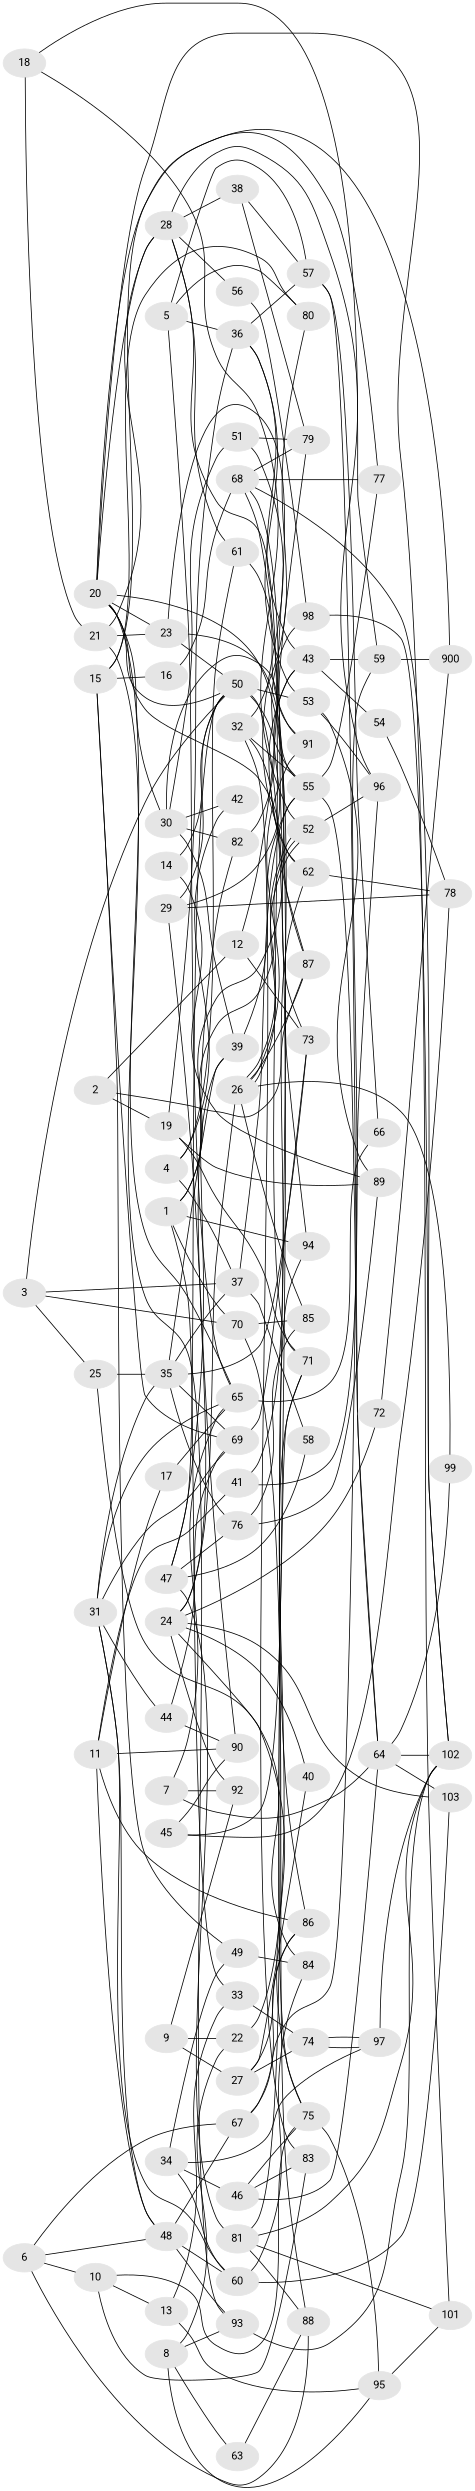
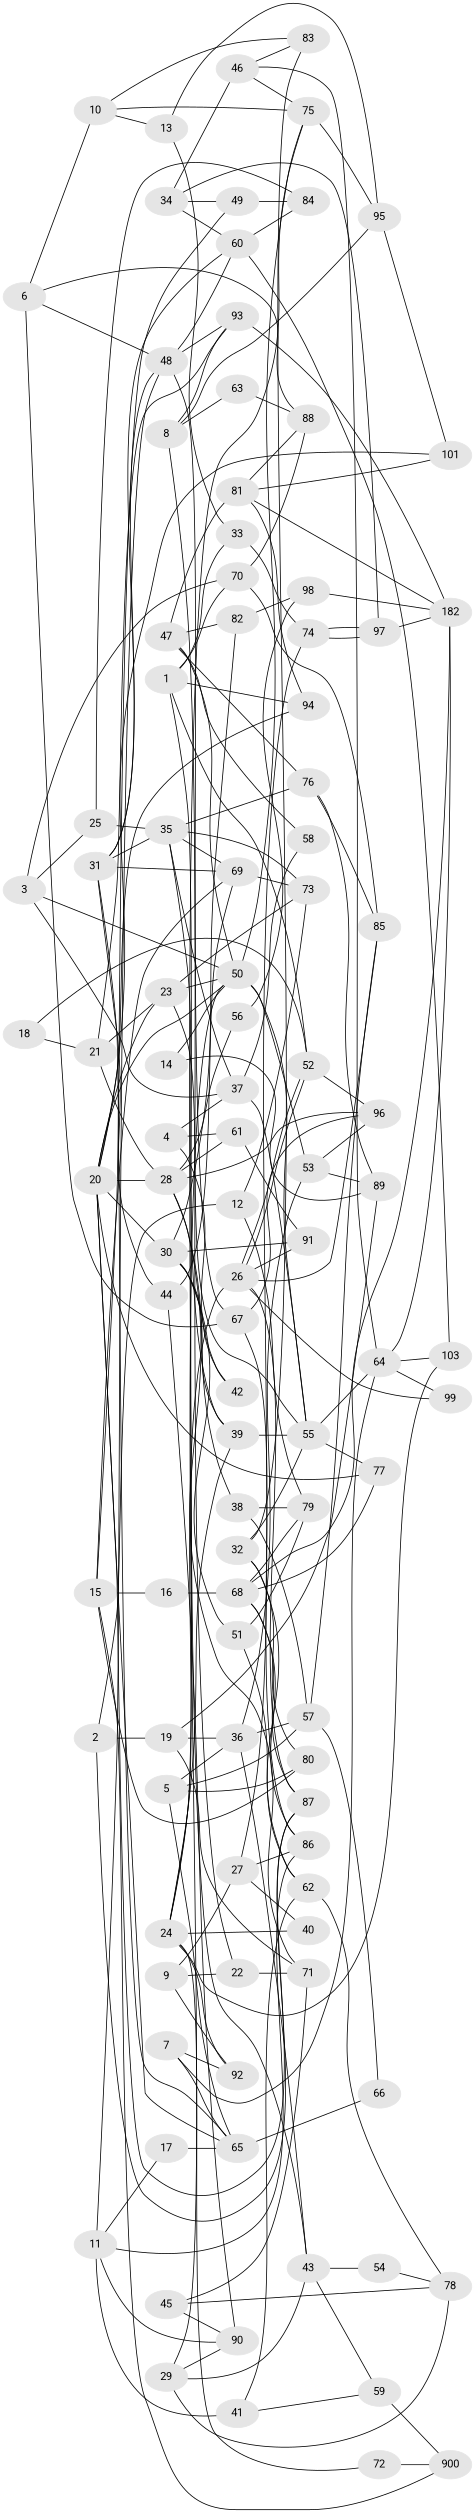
(344, 199) -> none
(348, 647) -> (343, 1322)
(450, 1755) -> (450, 612)
